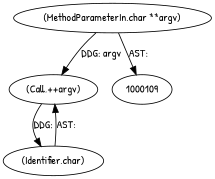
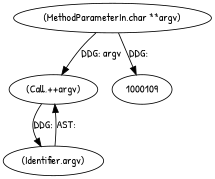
(140, 54) -> (140, 54)
(53, 161) -> (53, 161)
